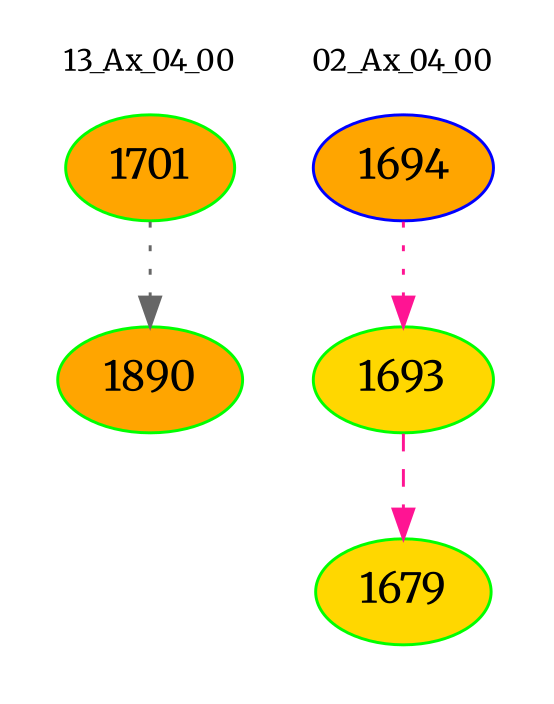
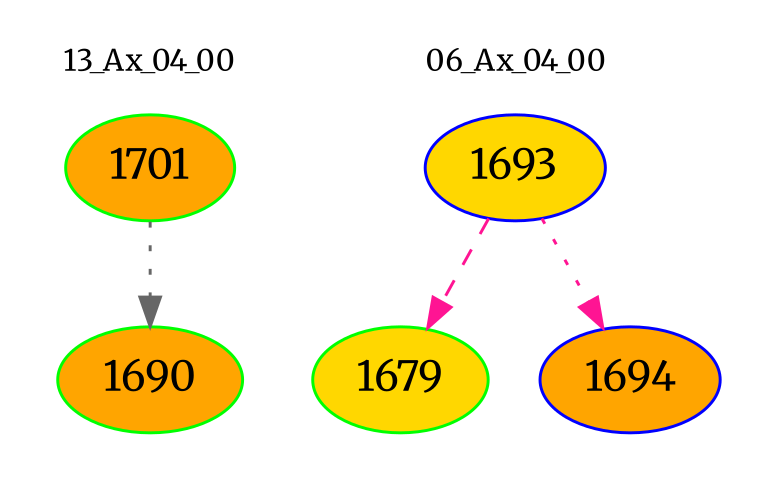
(403, 63) -> (517, 63)
(403, 259) -> (565, 260)
(150, 380) -> (150, 380)
(403, 380) -> (515, 168)
